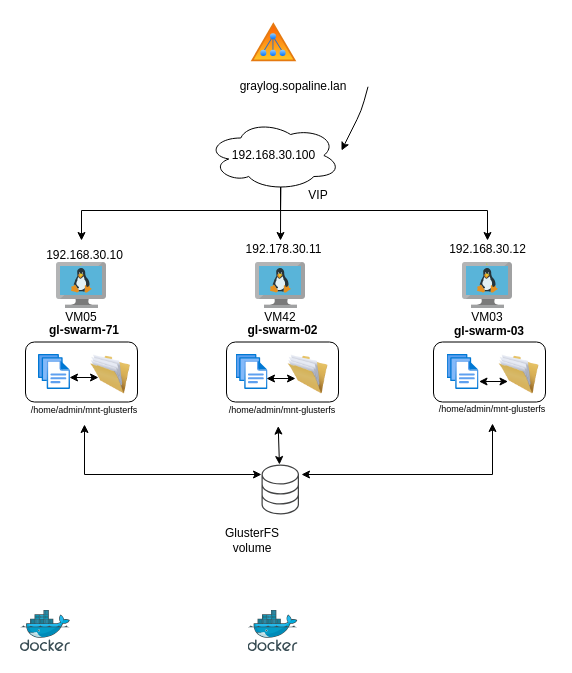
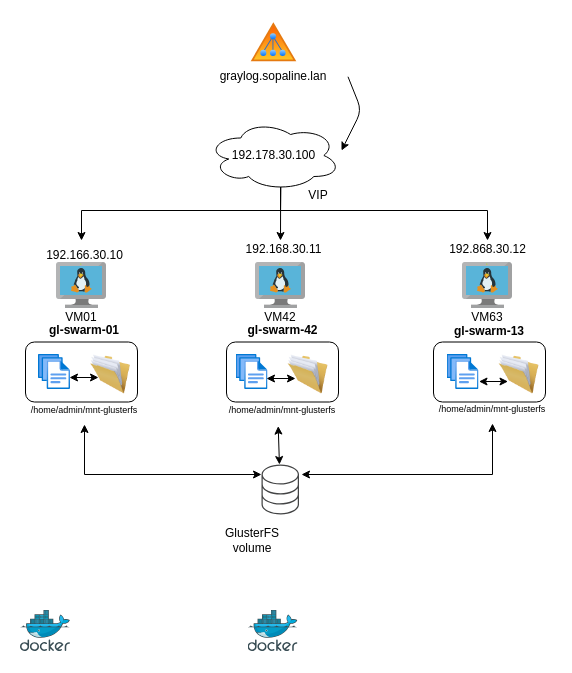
(293, 87) -> (273, 77)
(274, 156) -> (274, 156)
(284, 250) -> (284, 250)
(488, 250) -> (488, 250)
(85, 256) -> (85, 256)
(82, 318) -> (82, 318)
(488, 318) -> (488, 318)
(85, 331) -> (85, 331)
(283, 331) -> (283, 331)
(490, 332) -> (490, 332)
